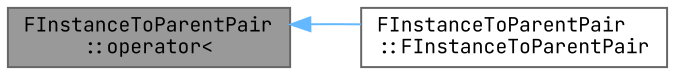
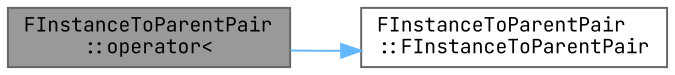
(336, 24) -> (316, 51)
